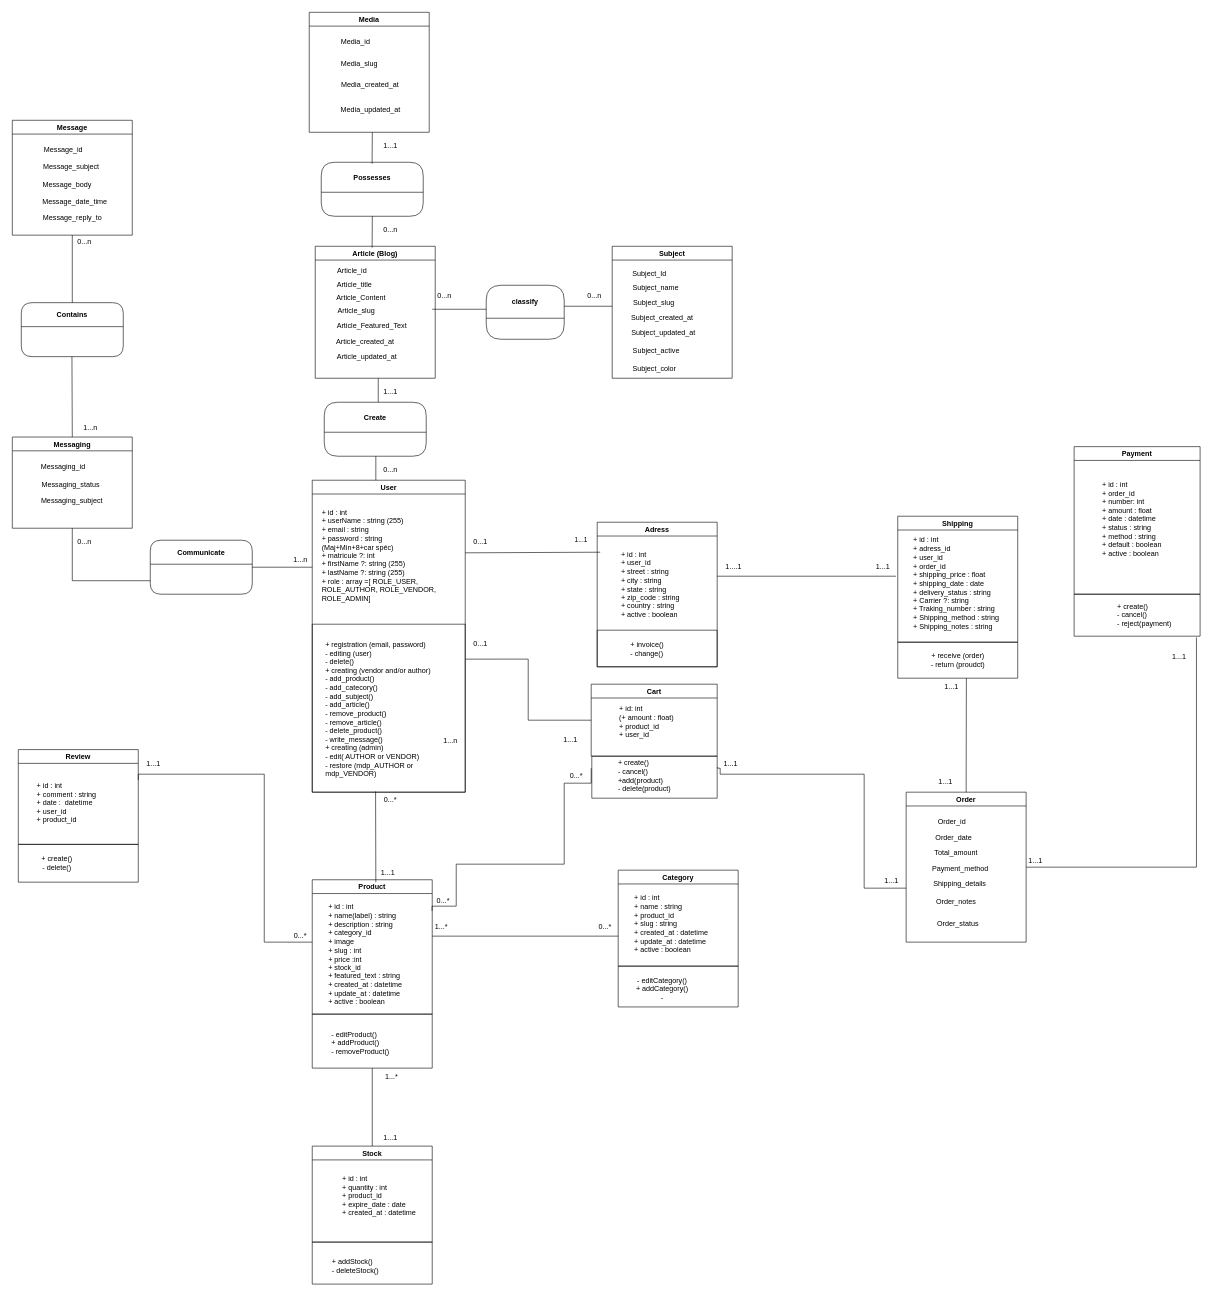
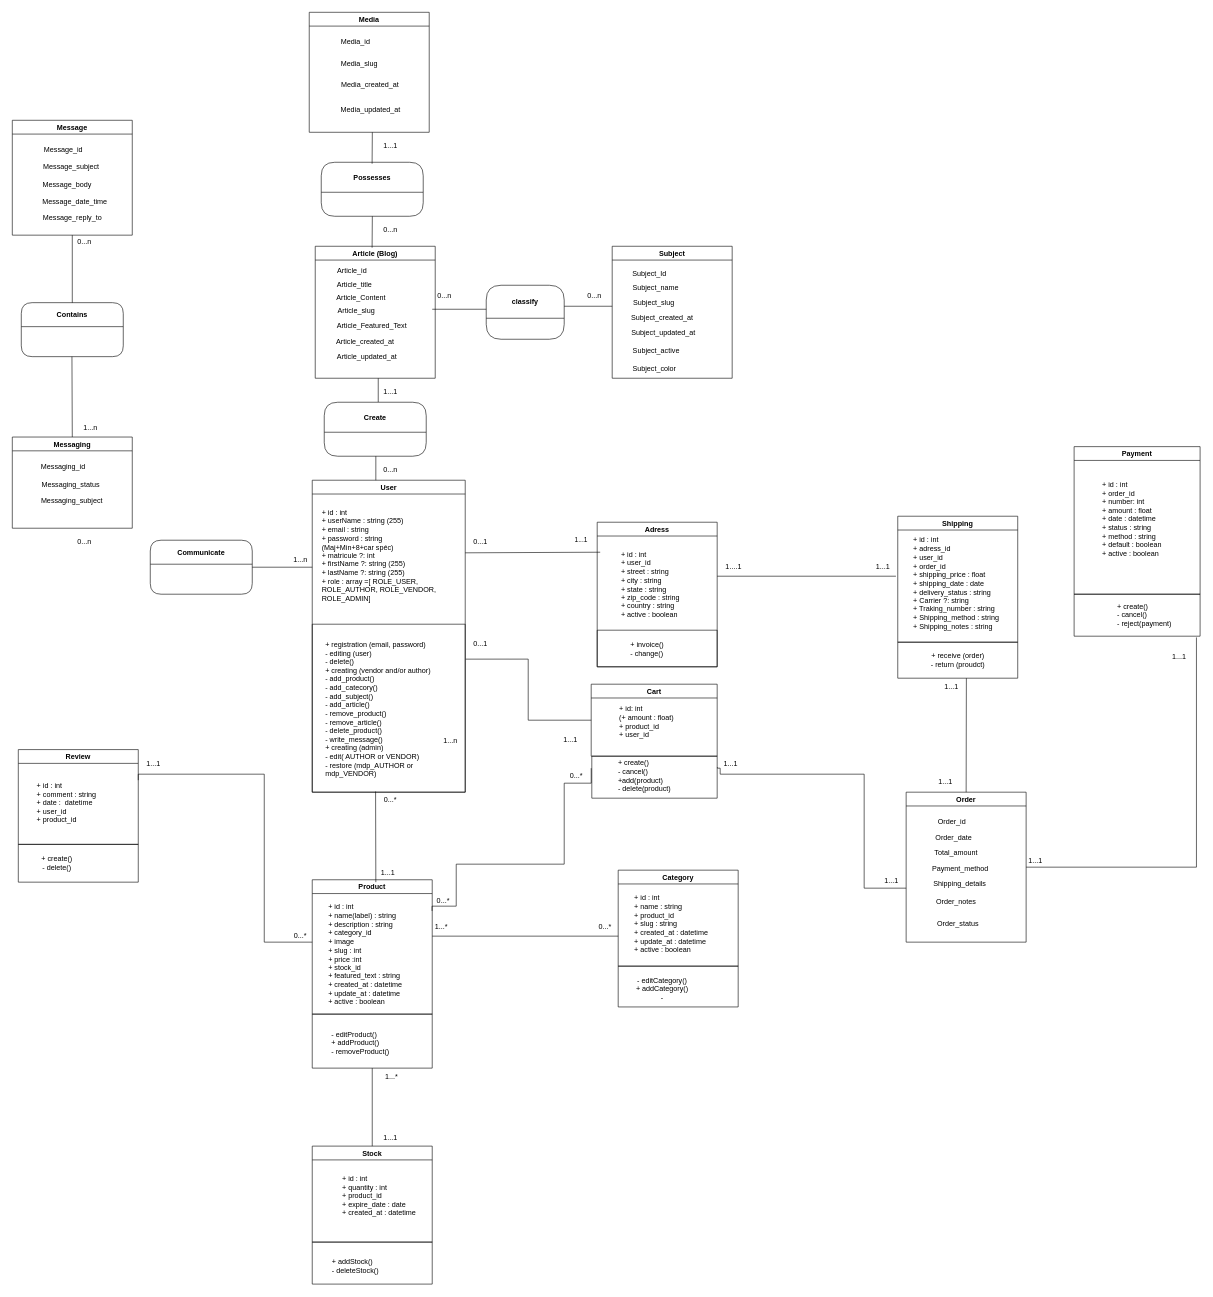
(85, 581) -> none
